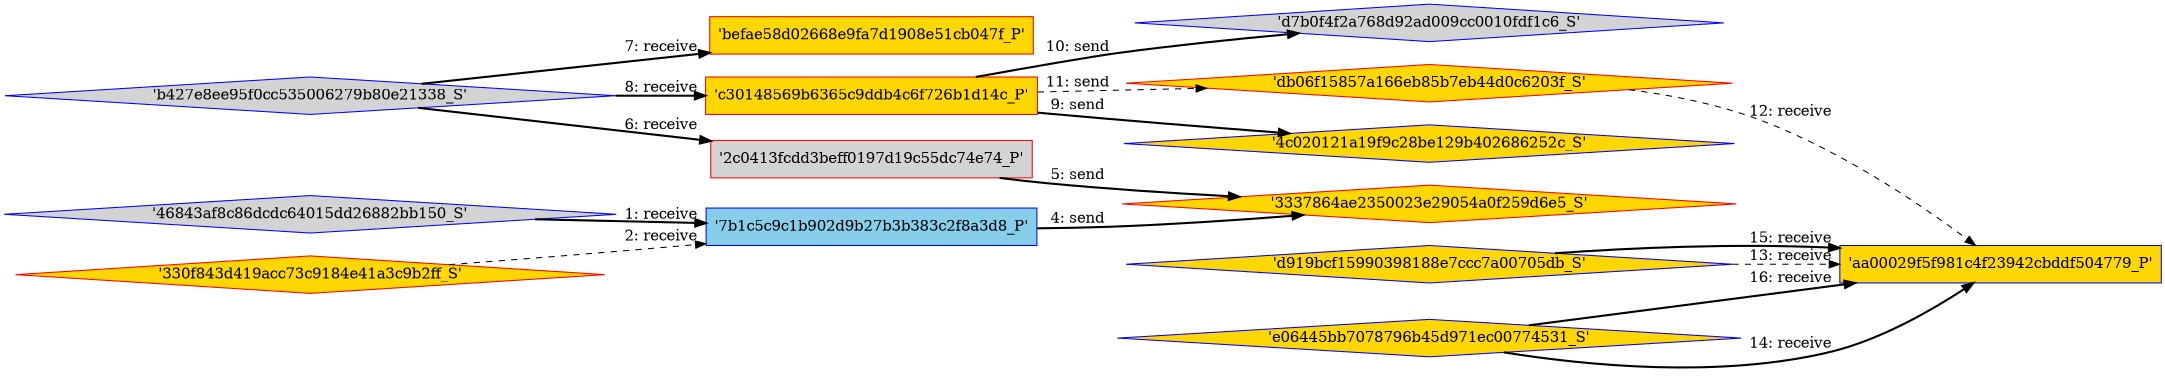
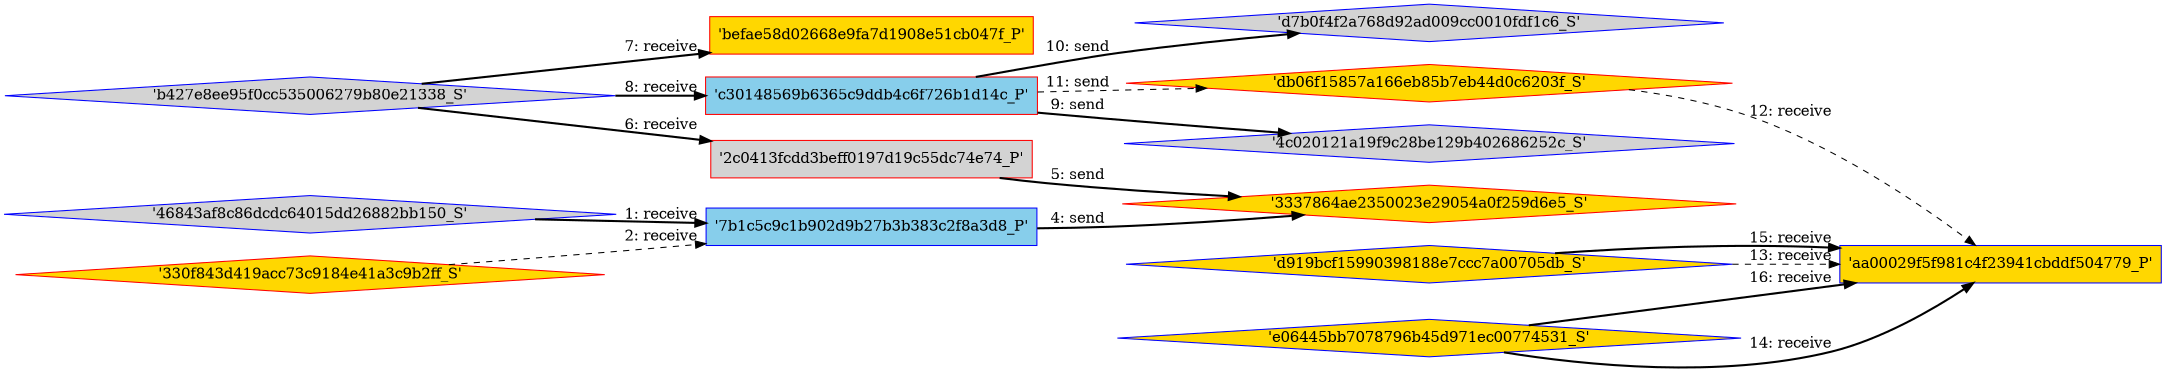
(872, 96) -> (872, 96)
(1429, 144) -> (1429, 144)
(2001, 264) -> (2001, 264)
